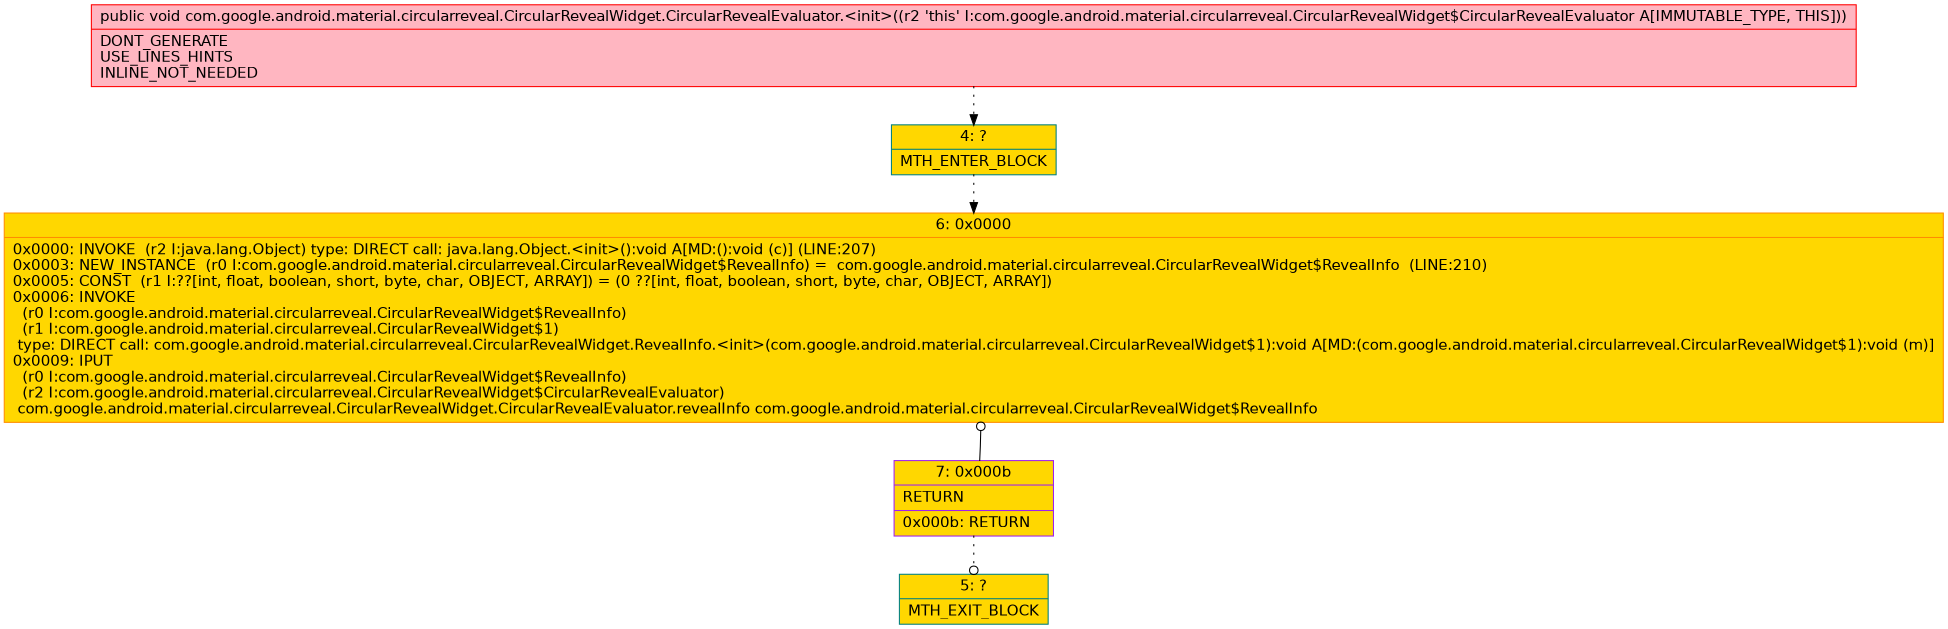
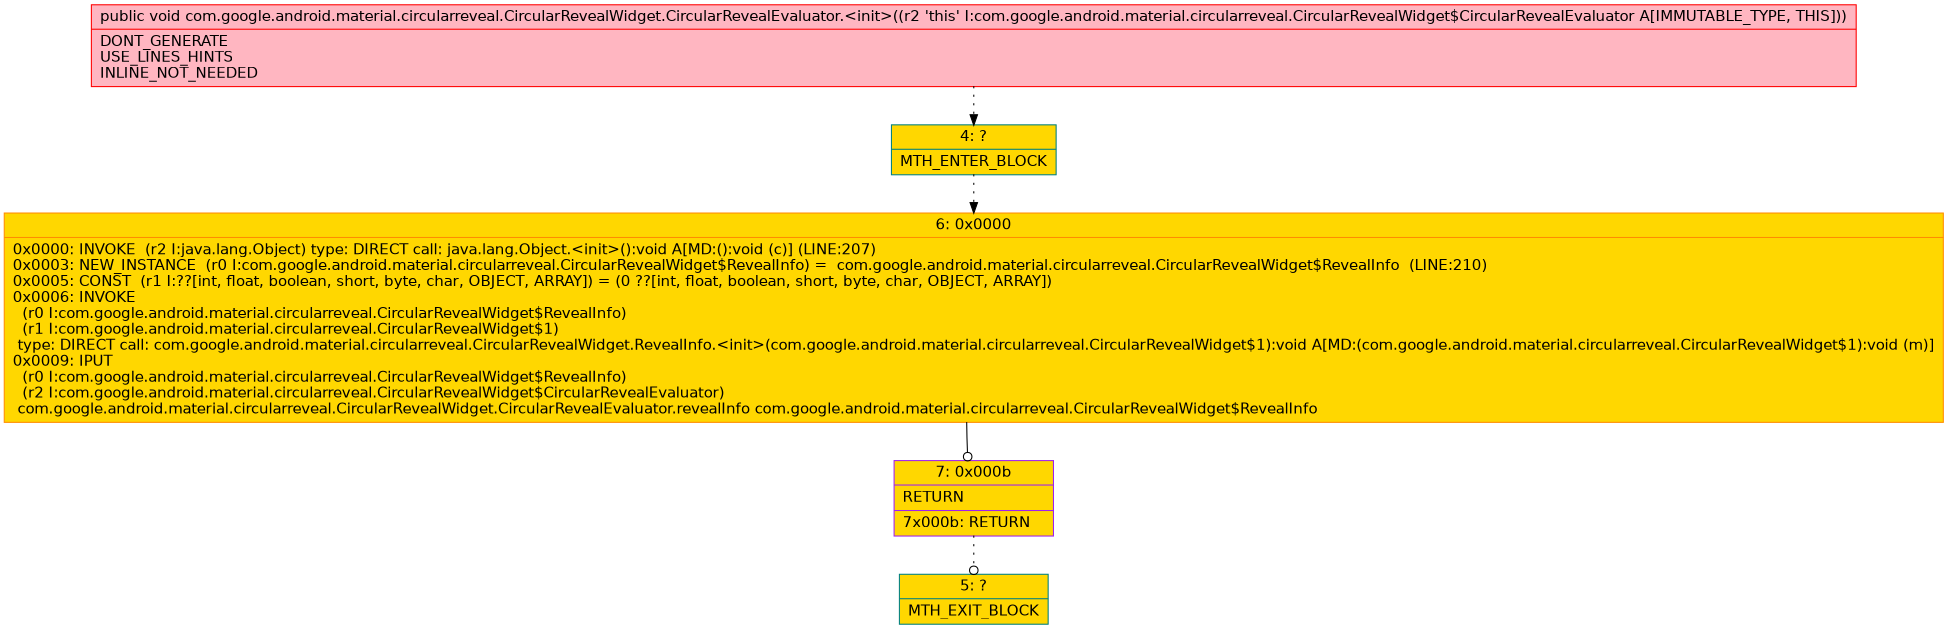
(980, 446) -> (967, 437)
(974, 523) -> (974, 523)
